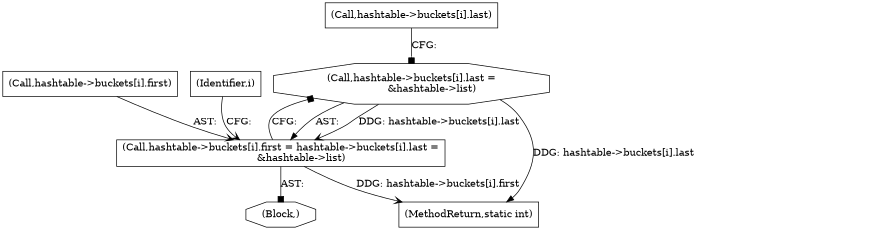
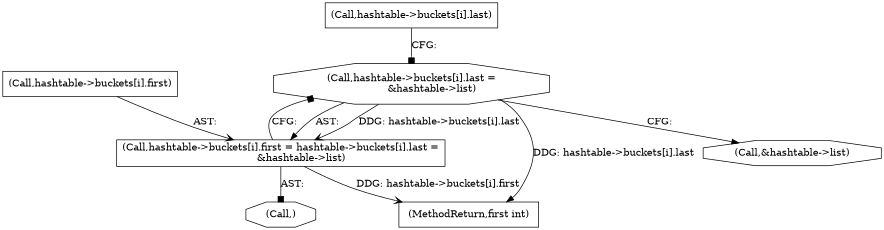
(226, 84) -> none
none -> (792, 153)
(281, 215) -> (281, 215)
(469, 215) -> (469, 215)
